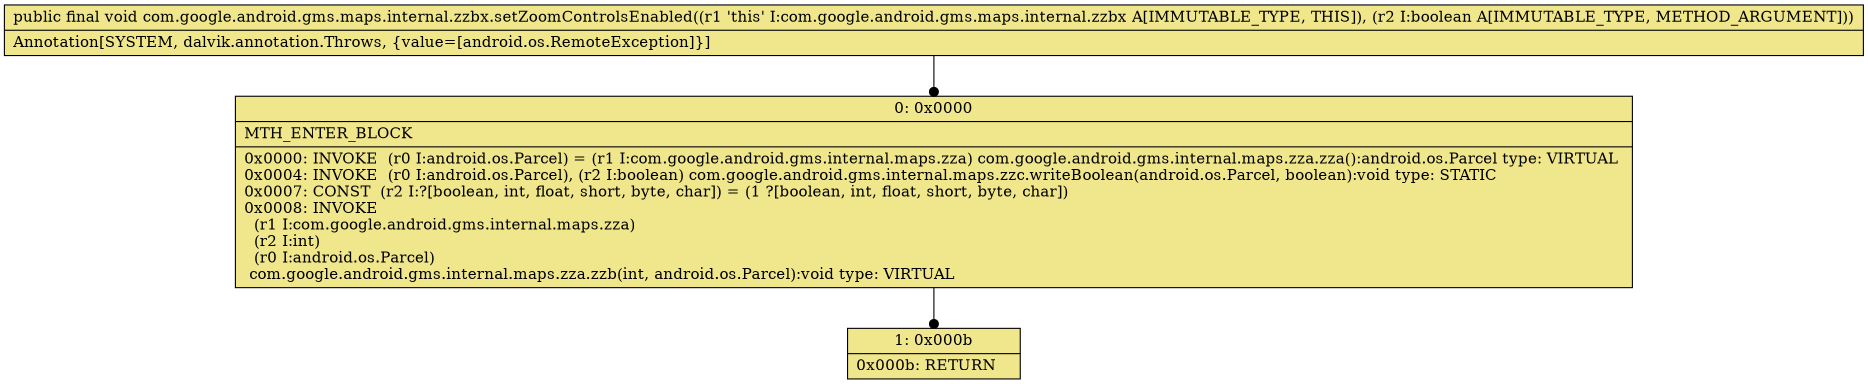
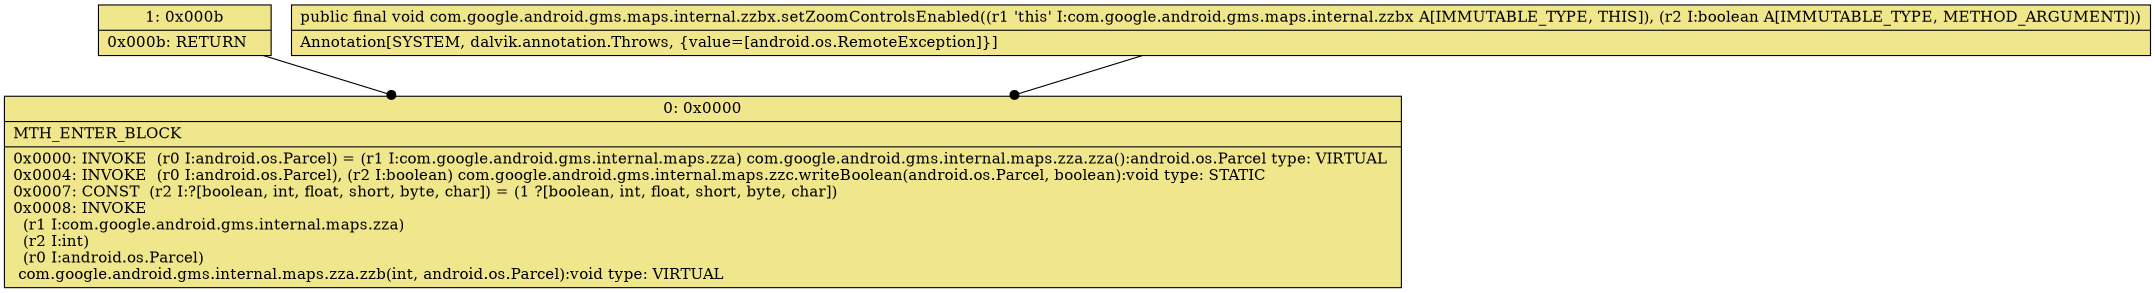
(934, 303) -> (325, 75)
